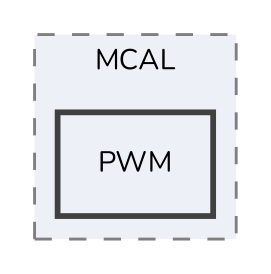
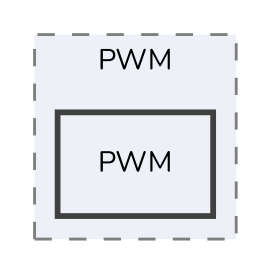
(135, 62) -> (135, 62)
